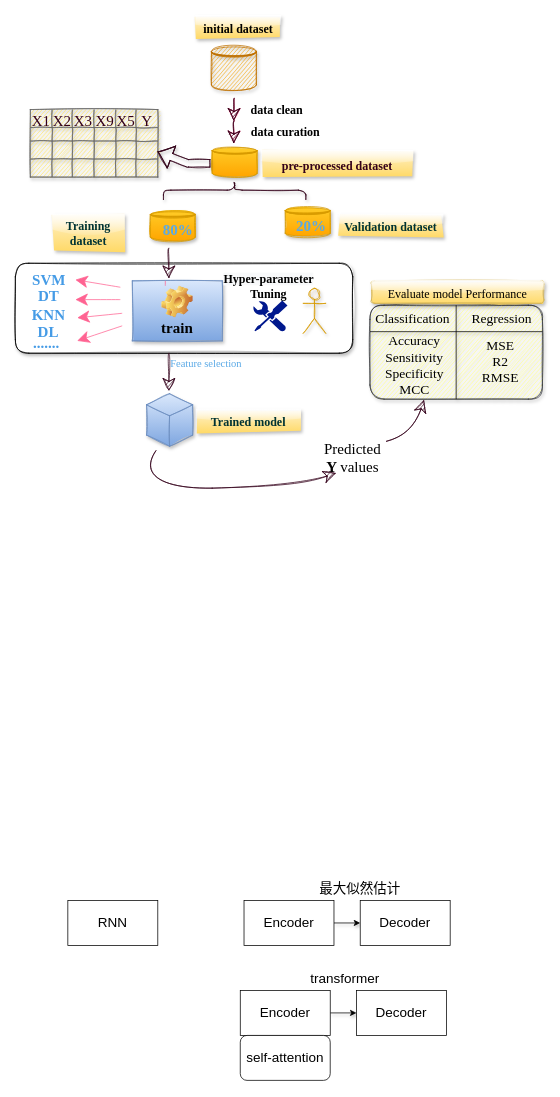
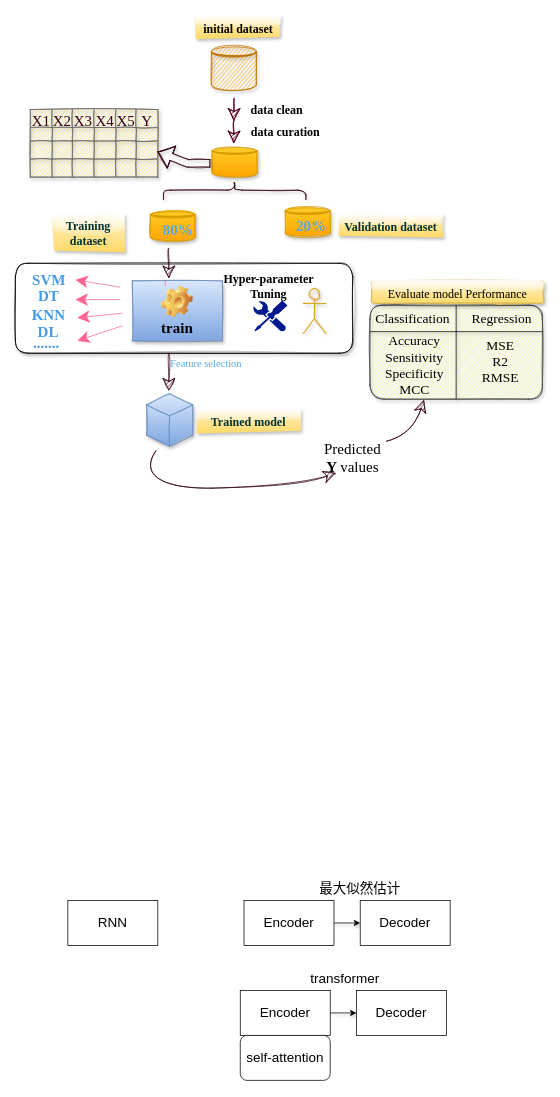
(105, 118) -> (105, 118)
(337, 164) -> none
